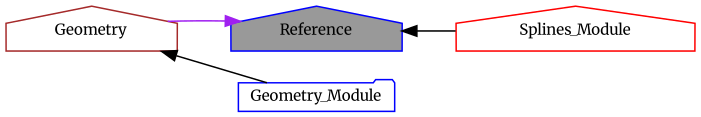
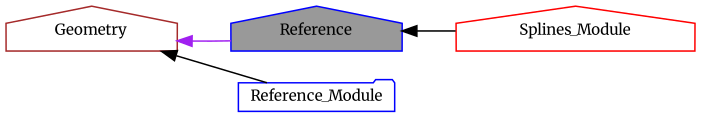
(196, 21) -> (212, 41)
(317, 97) -> (317, 97)
